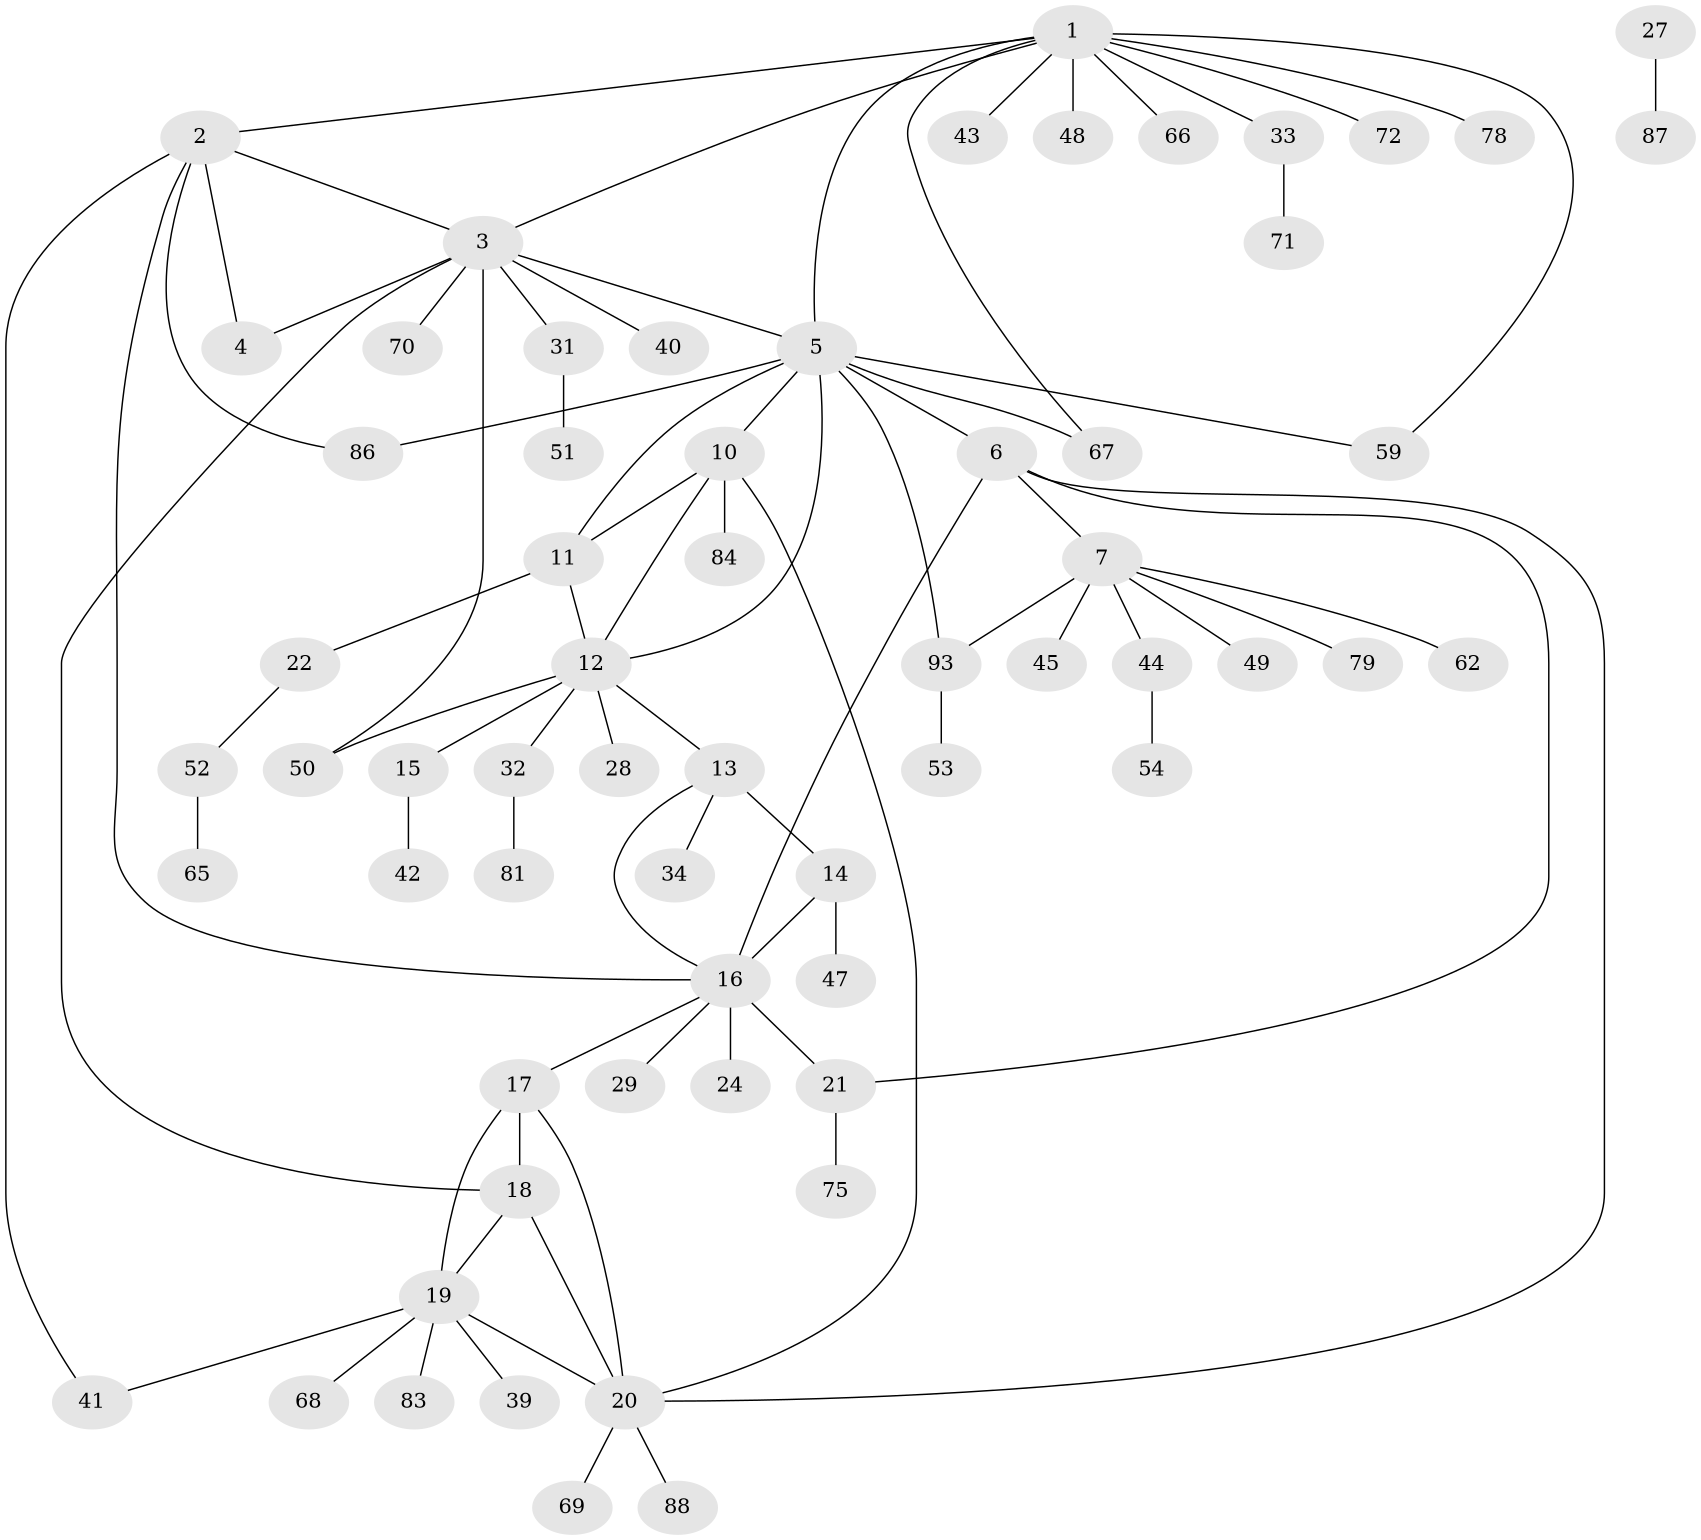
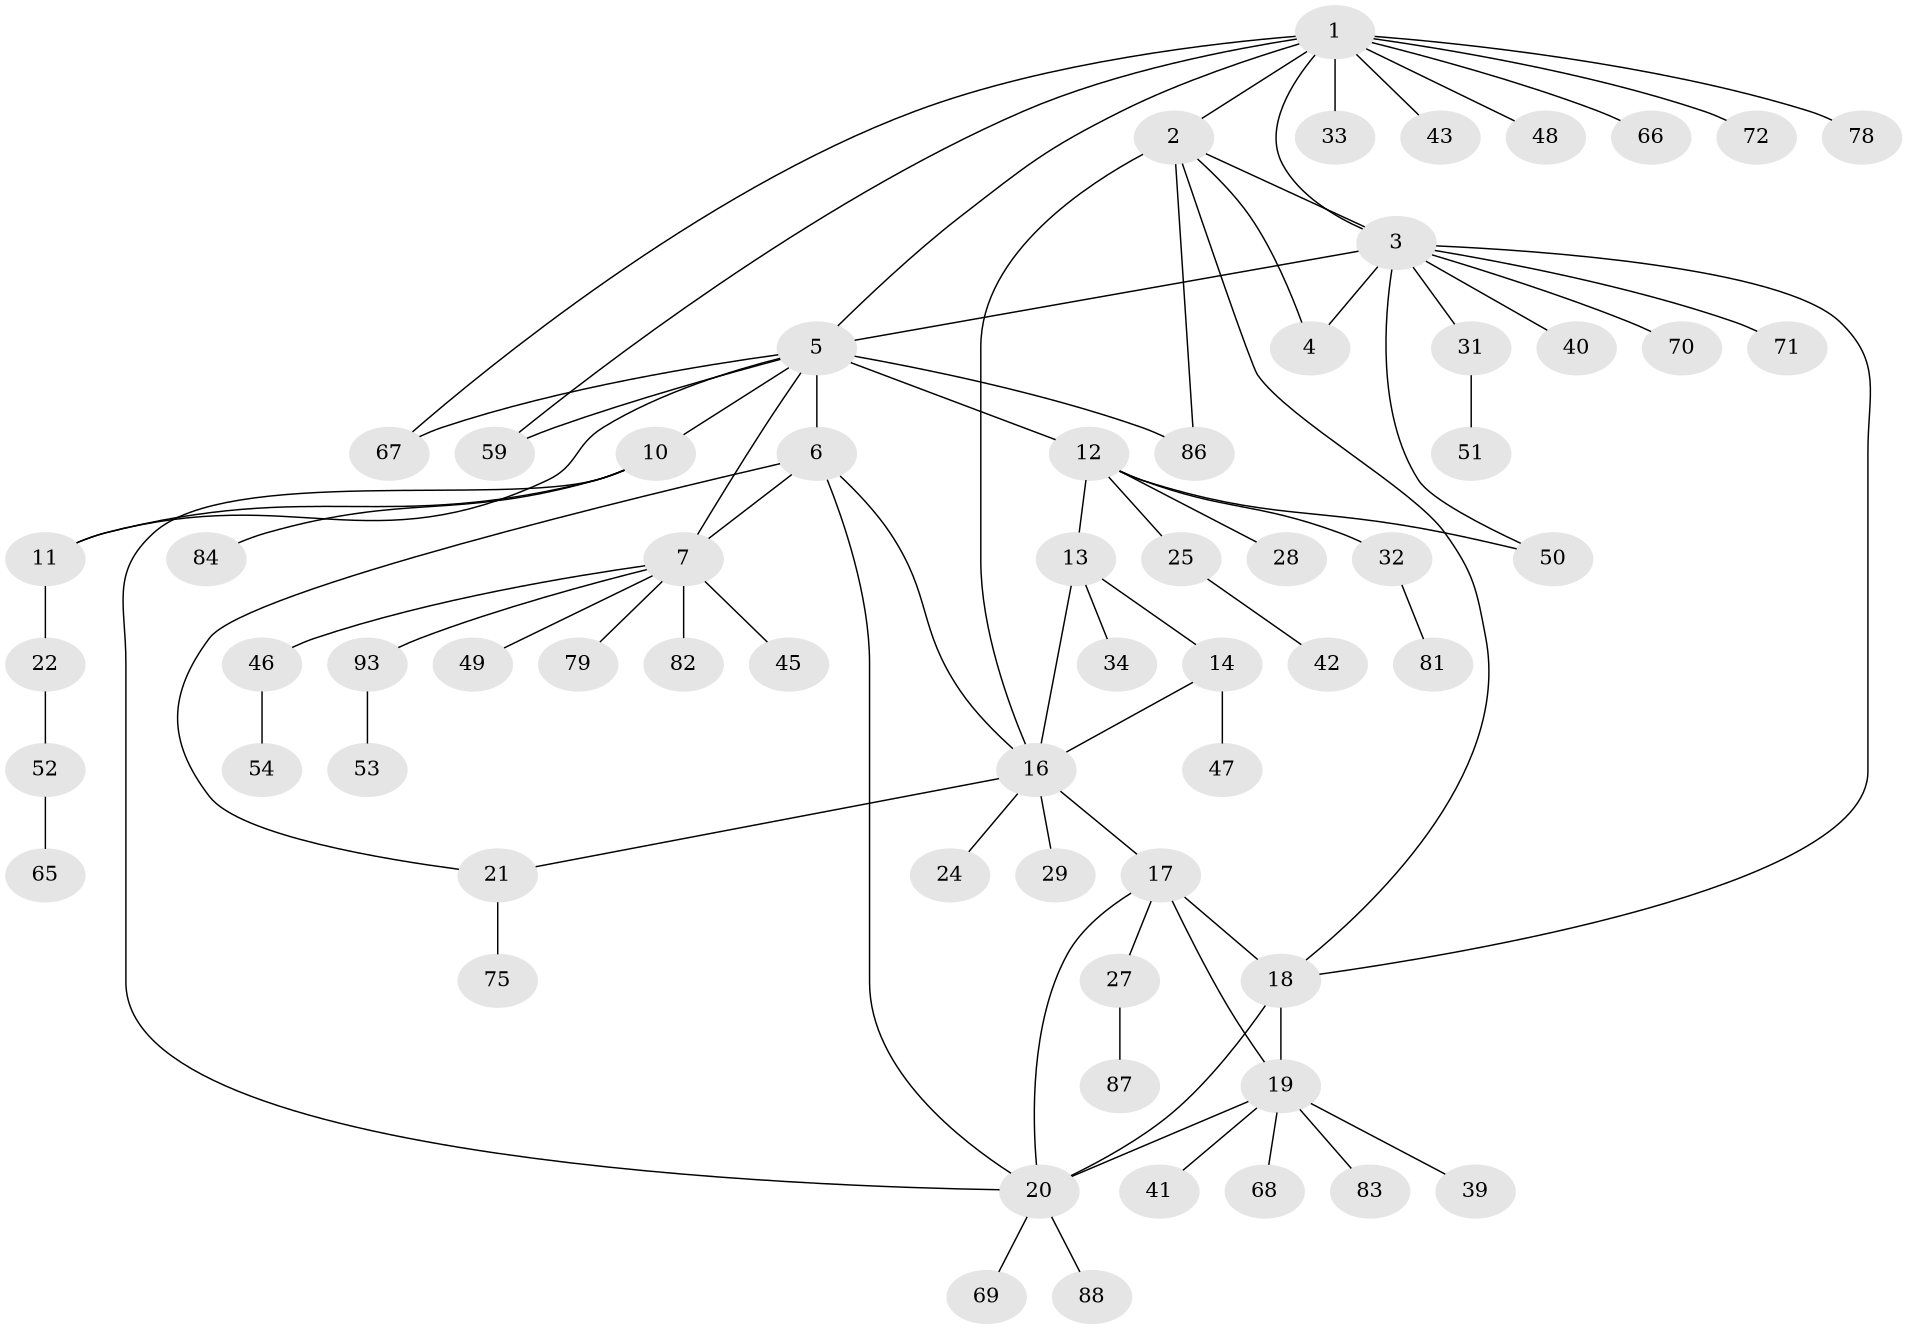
(1284, 190) -> (1598, 283)
(908, 496) -> (748, 453)
(656, 558) -> none
(578, 612) -> none
(1152, 665) -> (262, 665)
(1468, 665) -> (684, 665)
(6, 738) -> (1453, 545)
(408, 770) -> (1181, 559)
none -> (1140, 928)
